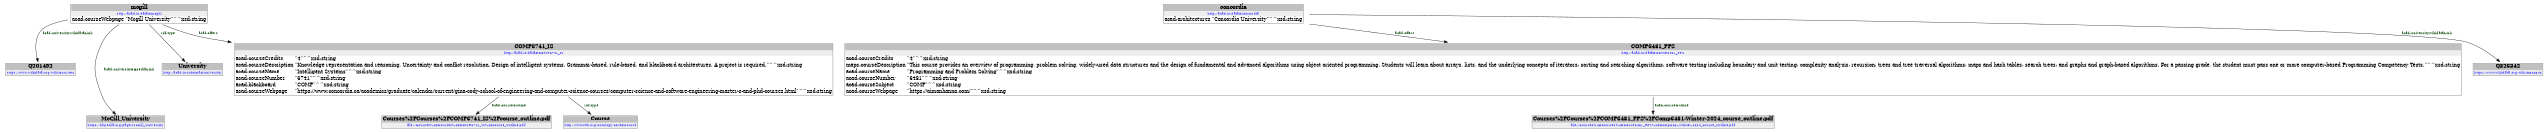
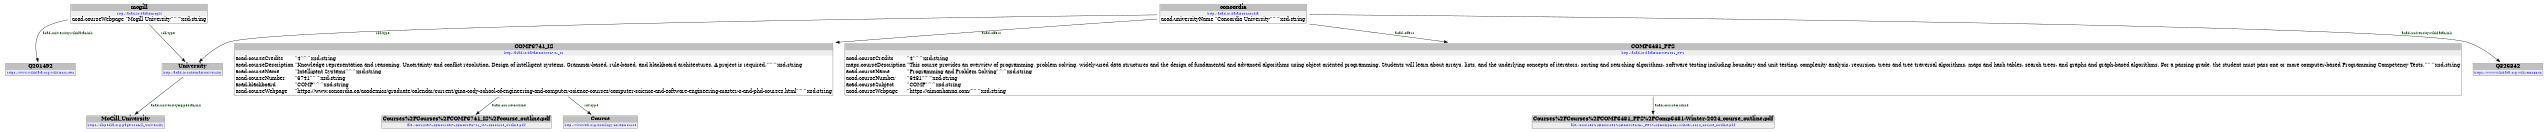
(1187, 20) -> (1187, 20)
none -> (676, 23)
(195, 35) -> (998, 30)
(95, 67) -> (160, 95)
